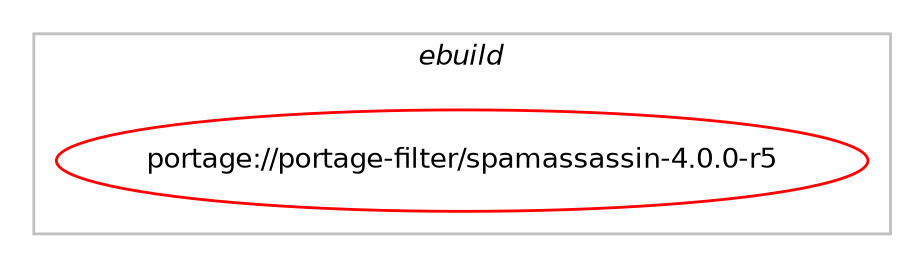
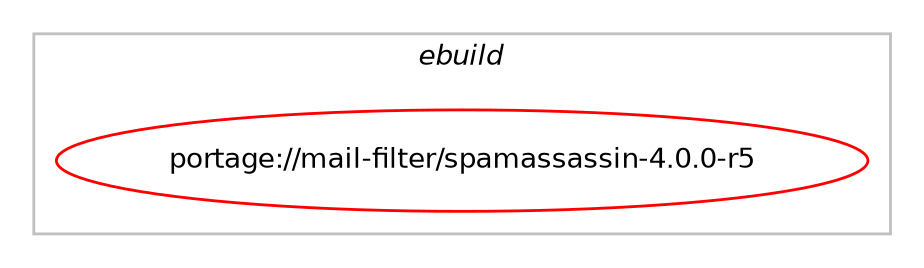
(462, 161) -> (462, 161)
